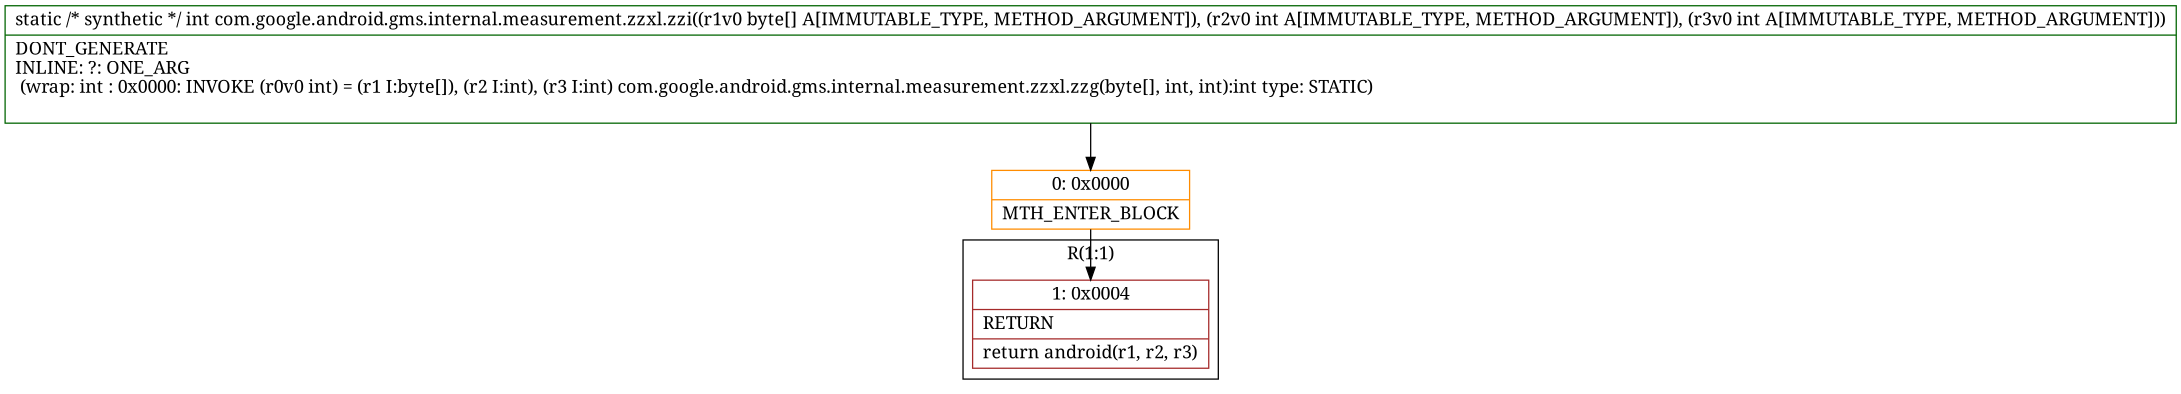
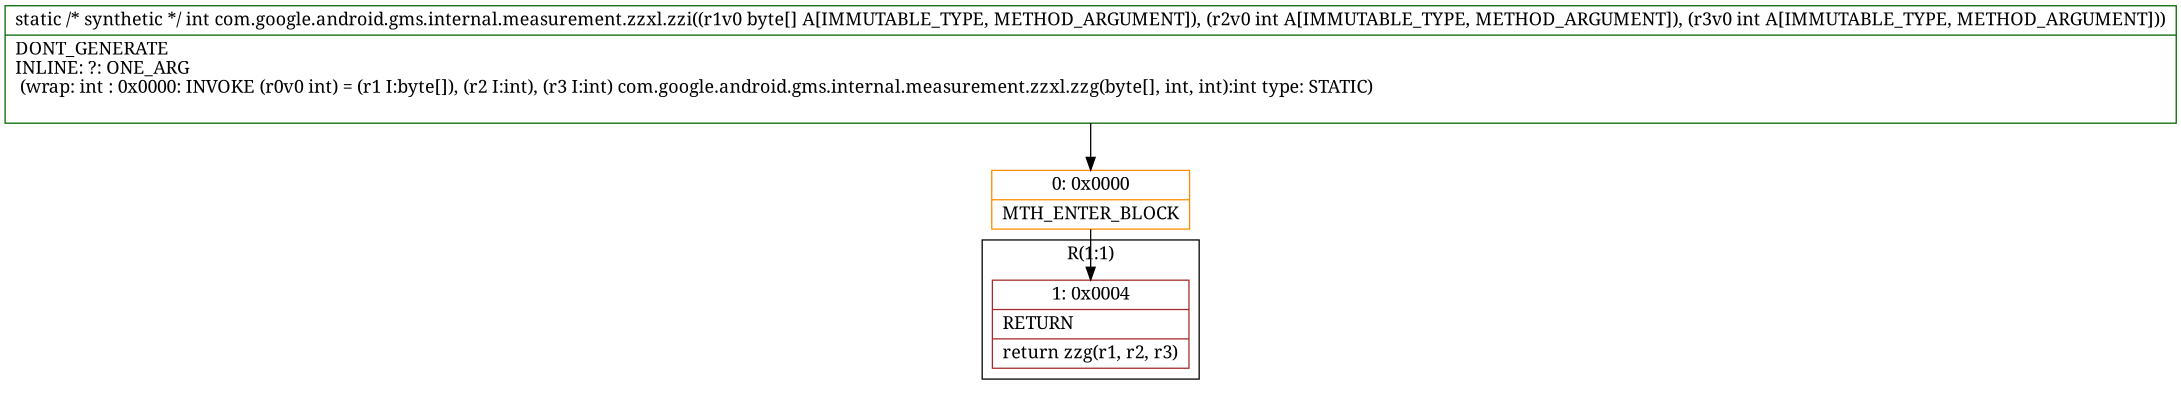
(1091, 353) -> (1091, 353)
